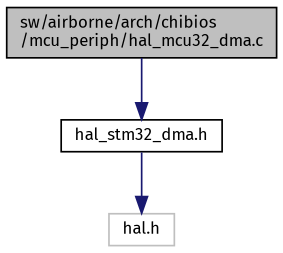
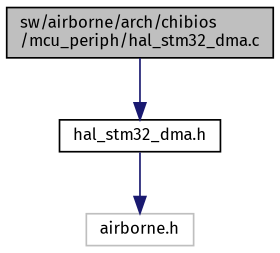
(142, 33) -> (140, 33)
(142, 230) -> (140, 230)
